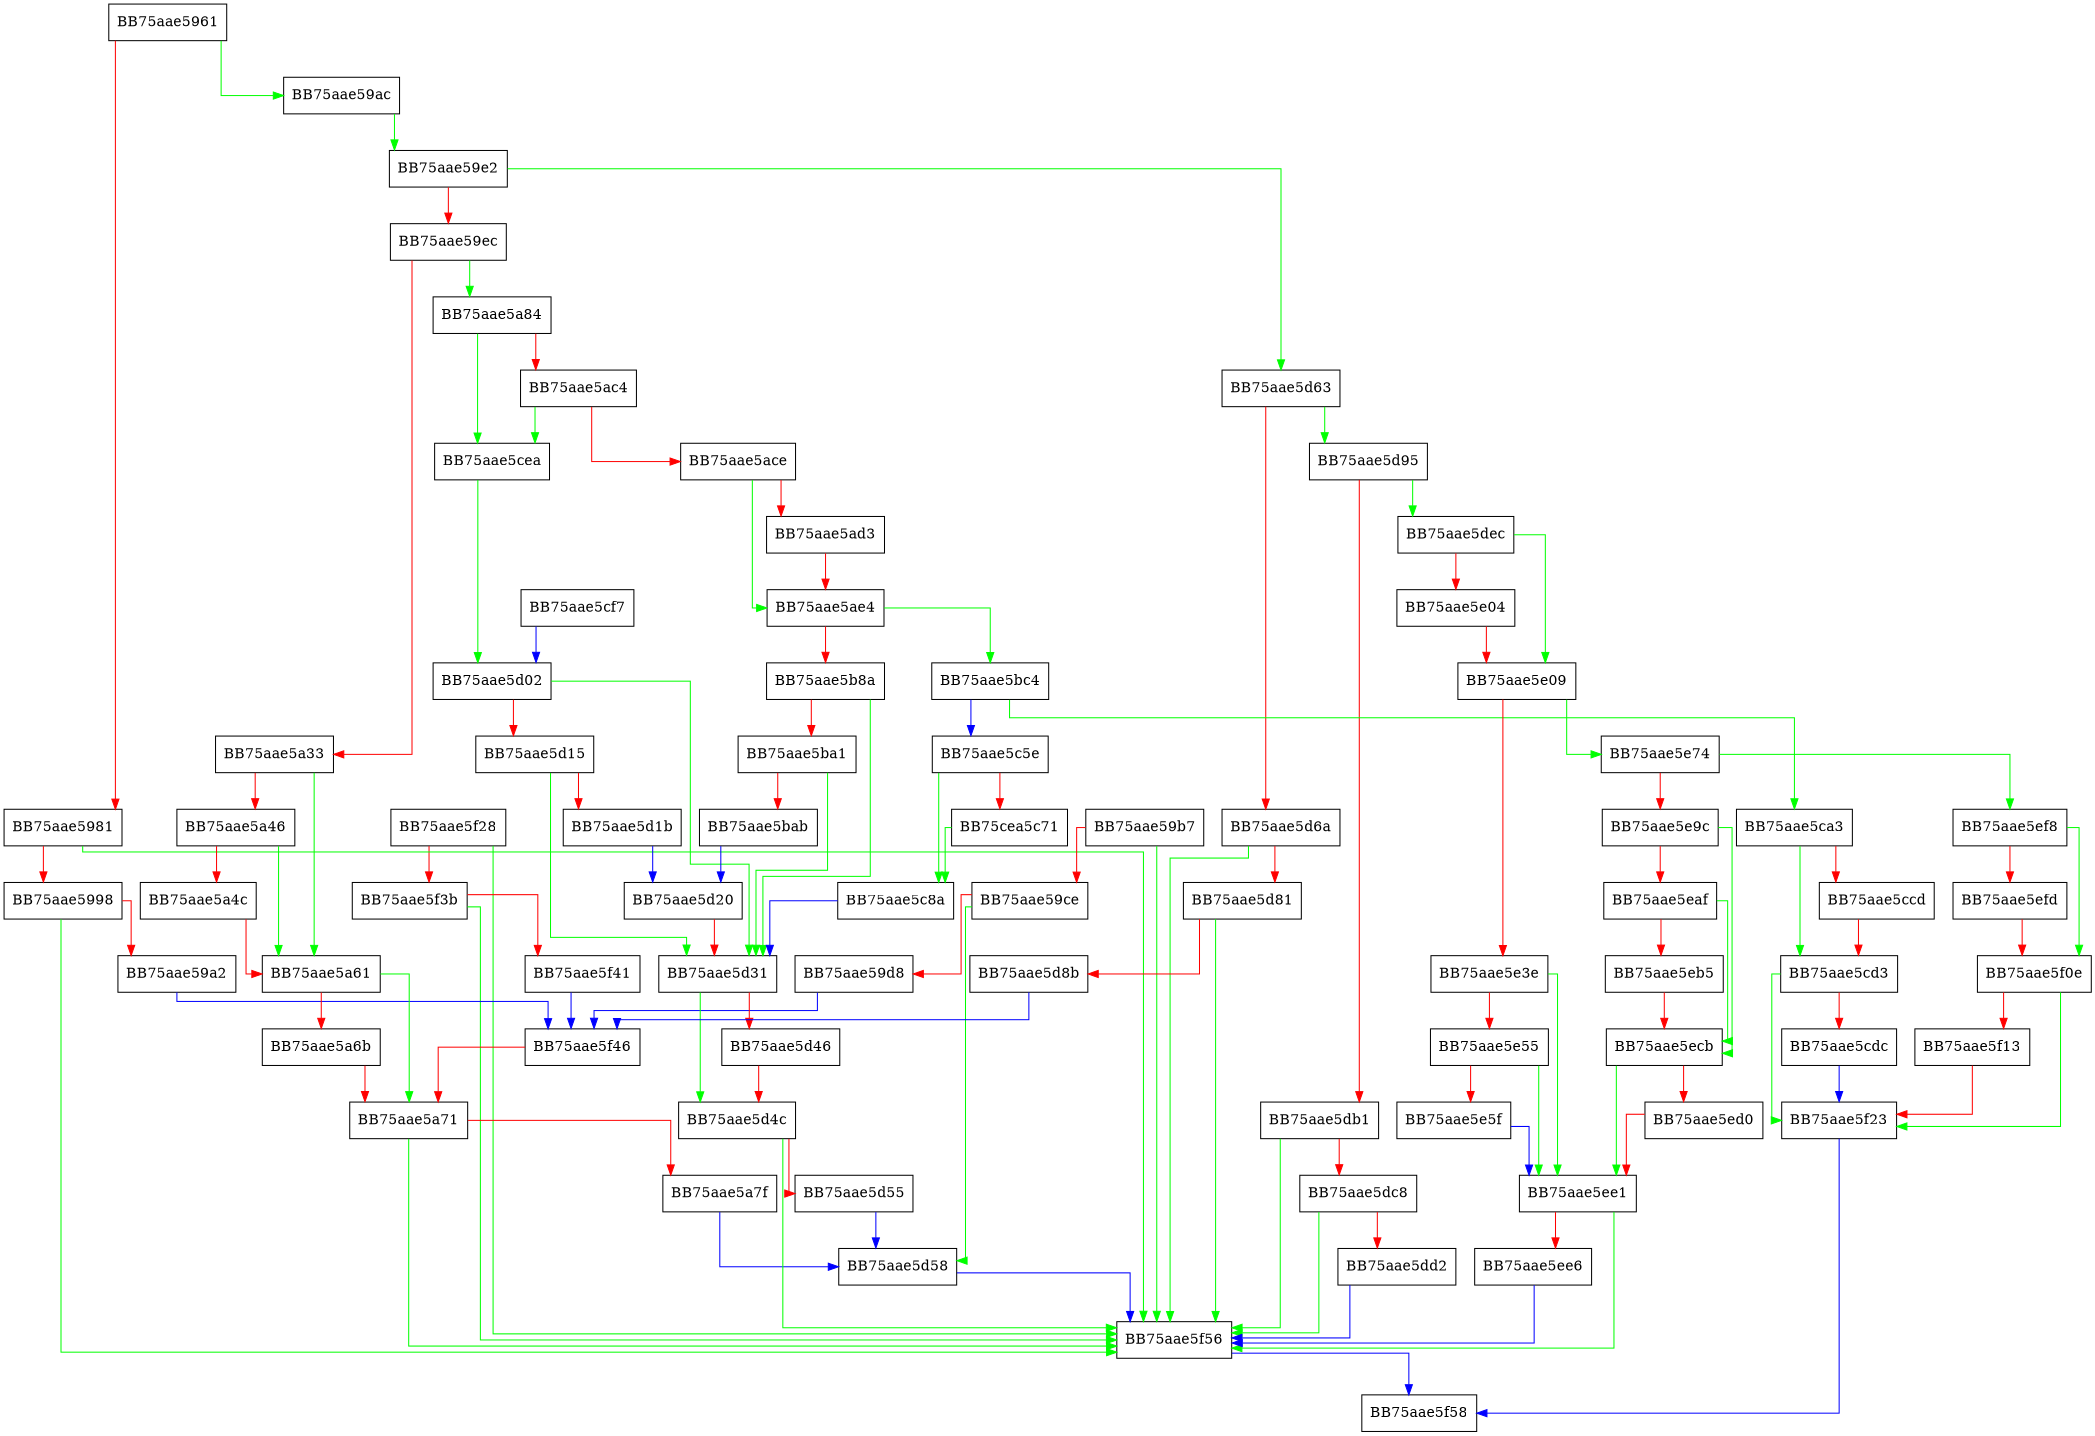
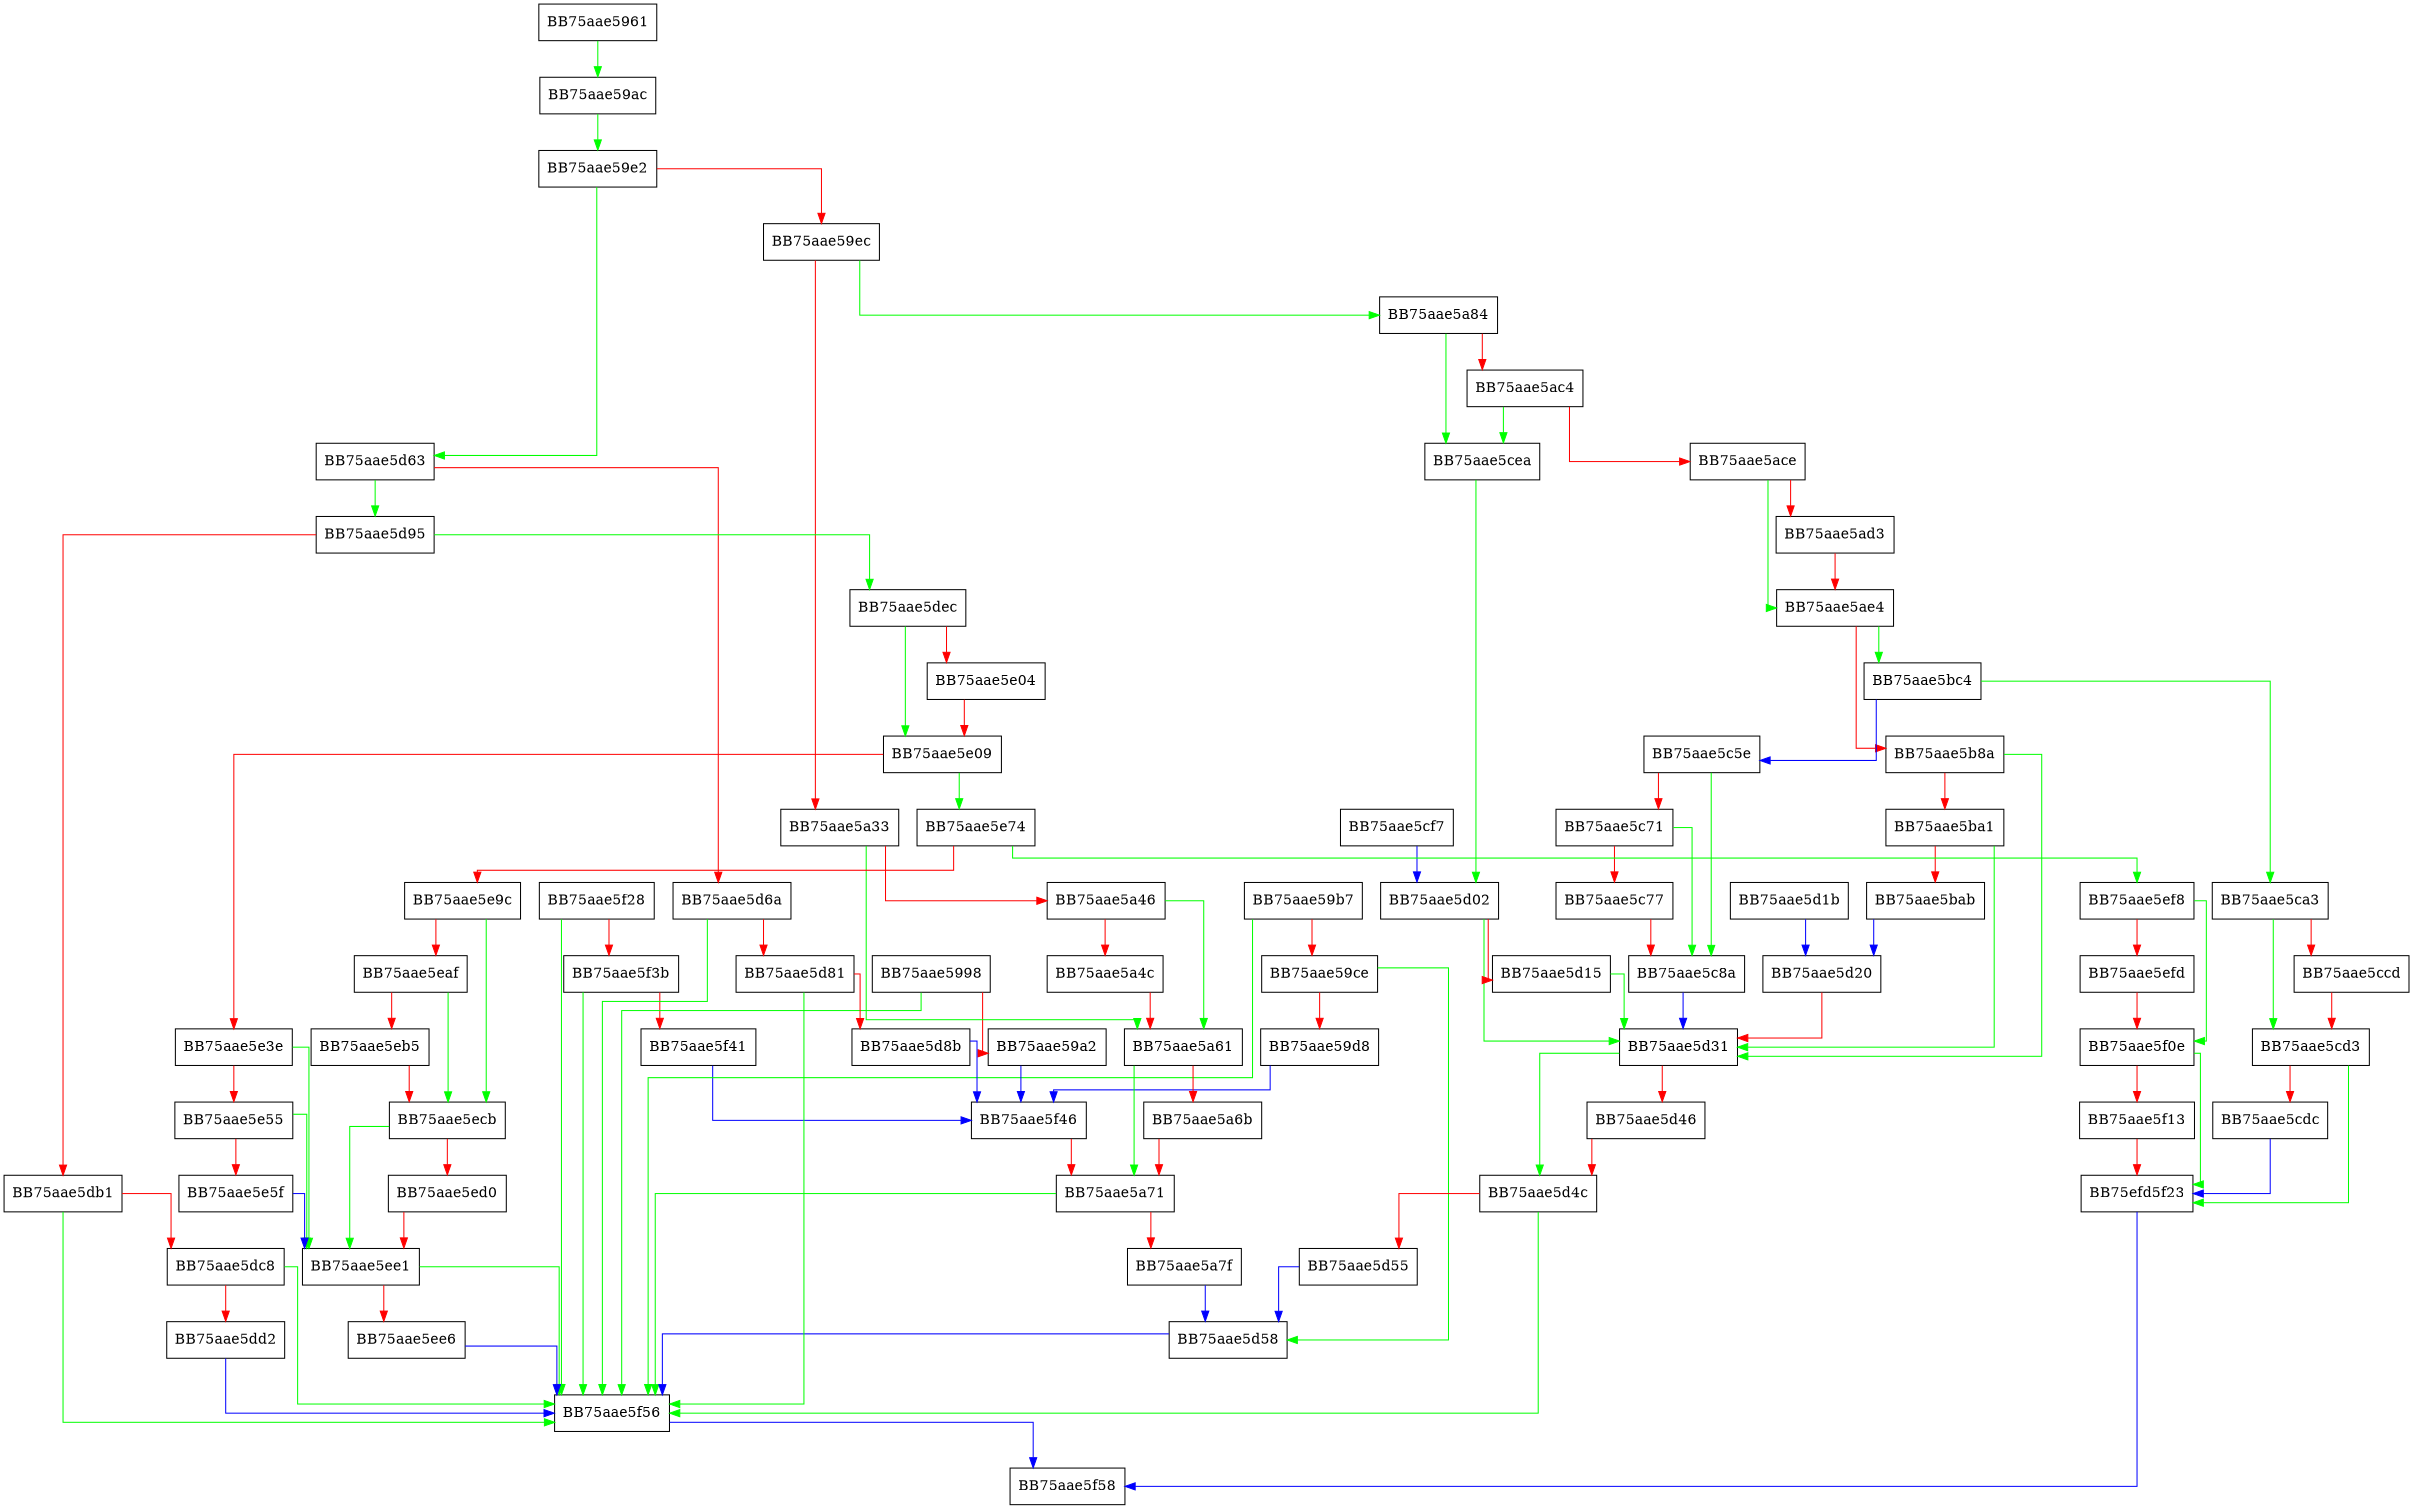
(578, 786) -> none
(63, 828) -> none
(1010, 828) -> (1614, 828)
none -> (1614, 901)
(1839, 1120) -> (2137, 1194)
